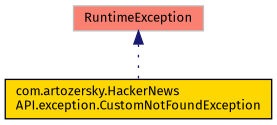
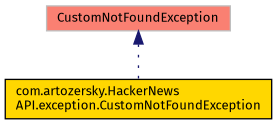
(138, 18) -> (138, 18)
